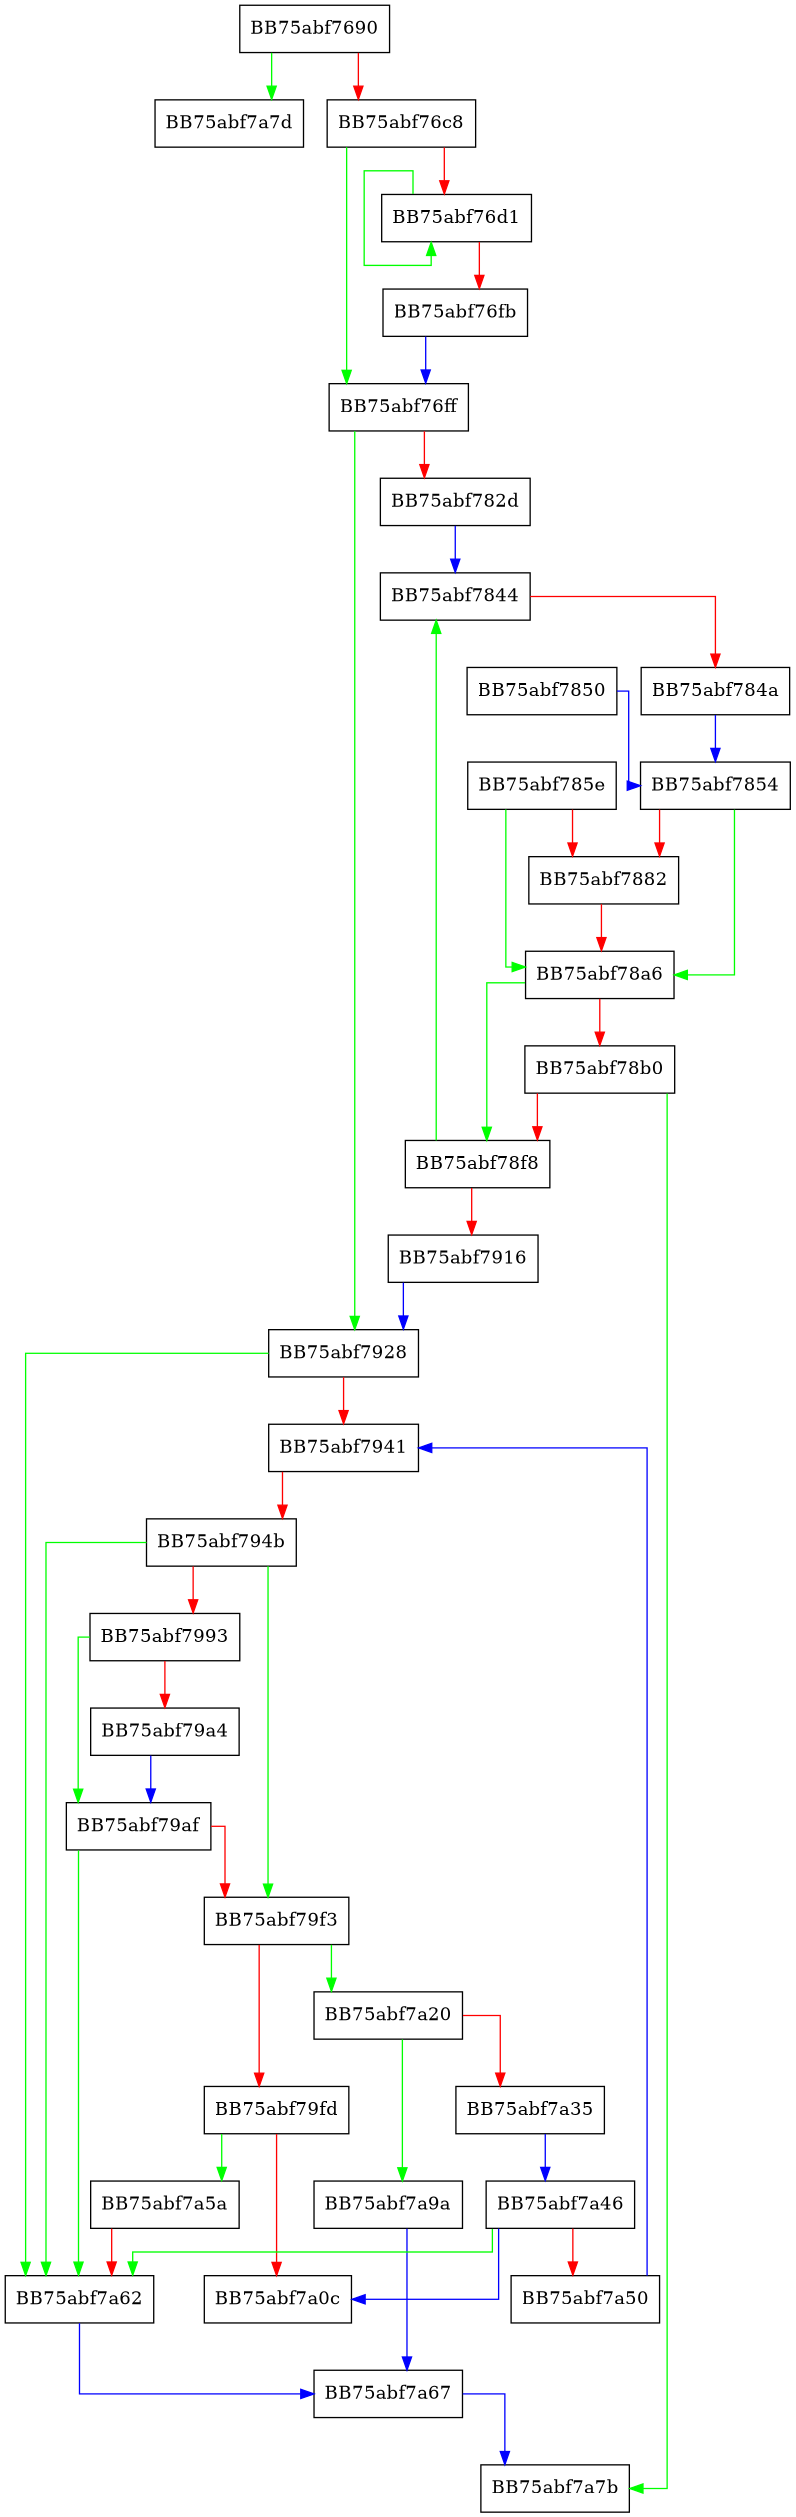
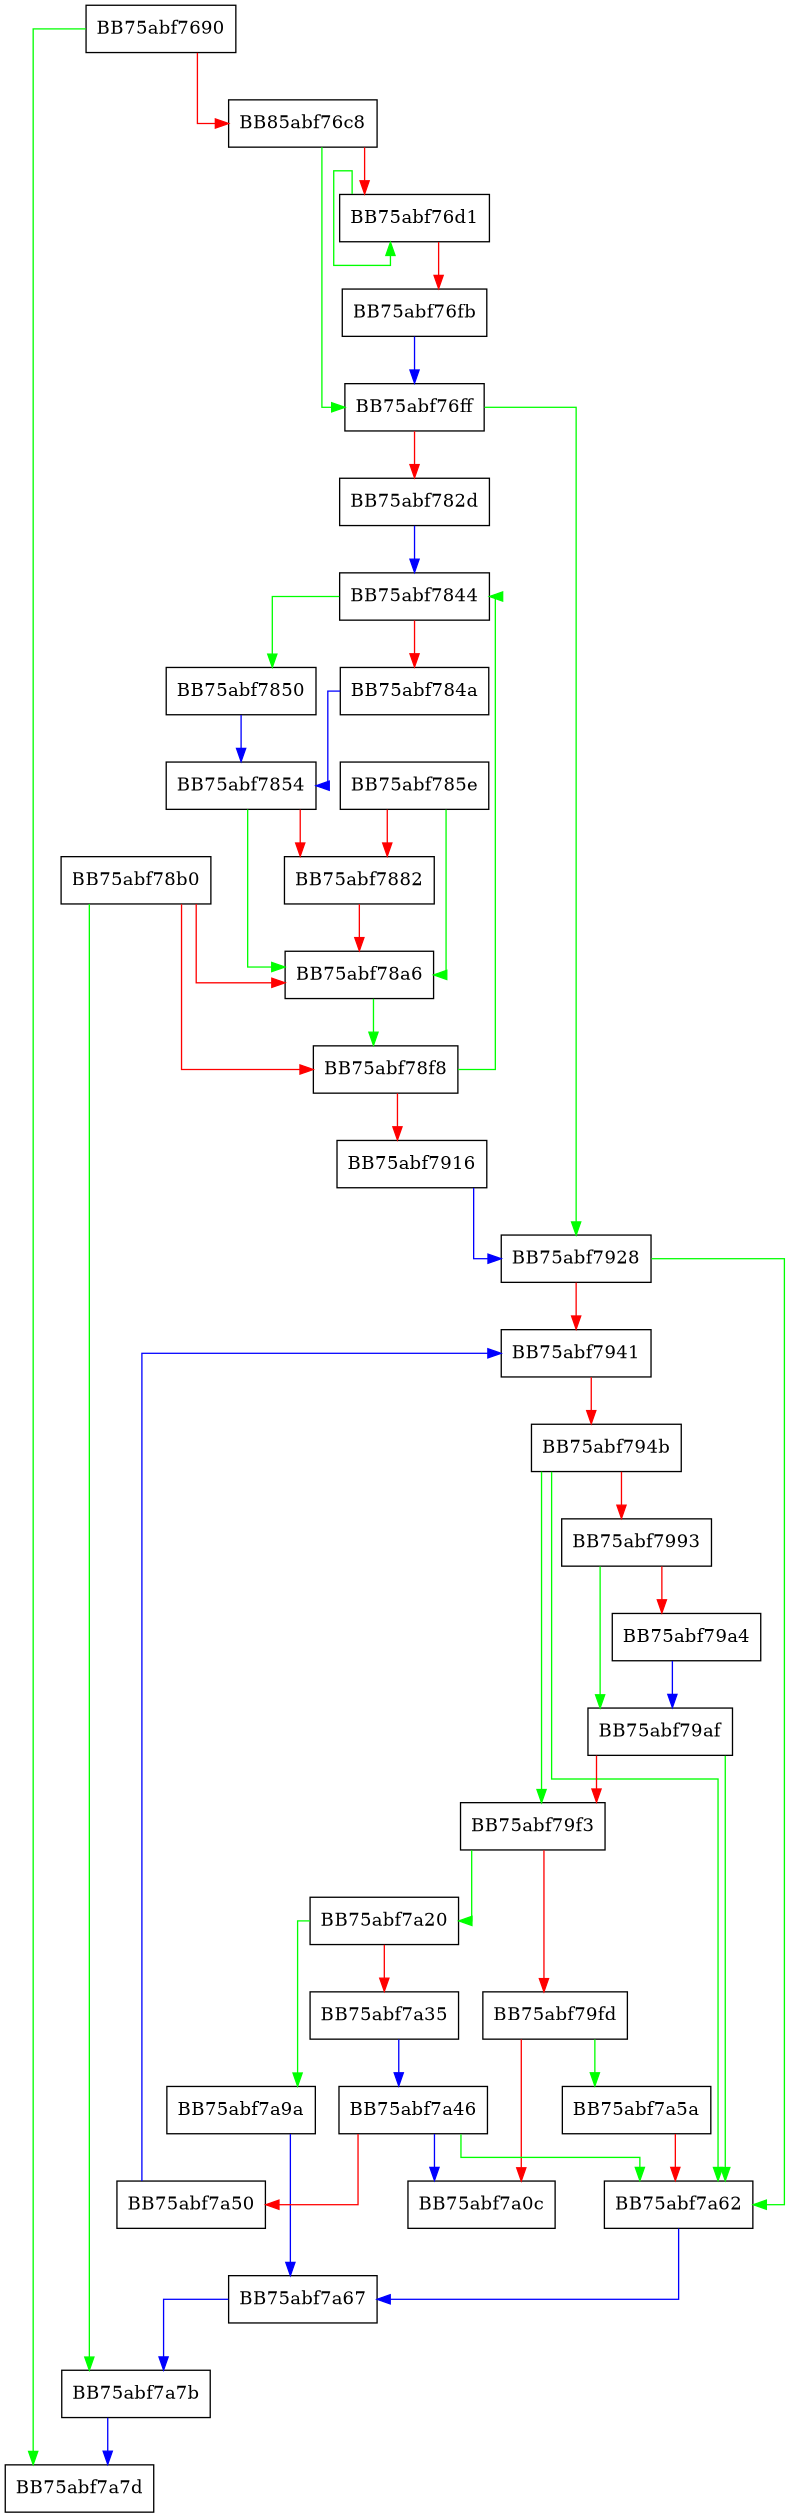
(401, 124) -> (303, 124)
none -> (277, 597)
(600, 1016) -> (196, 981)
none -> (108, 2434)
